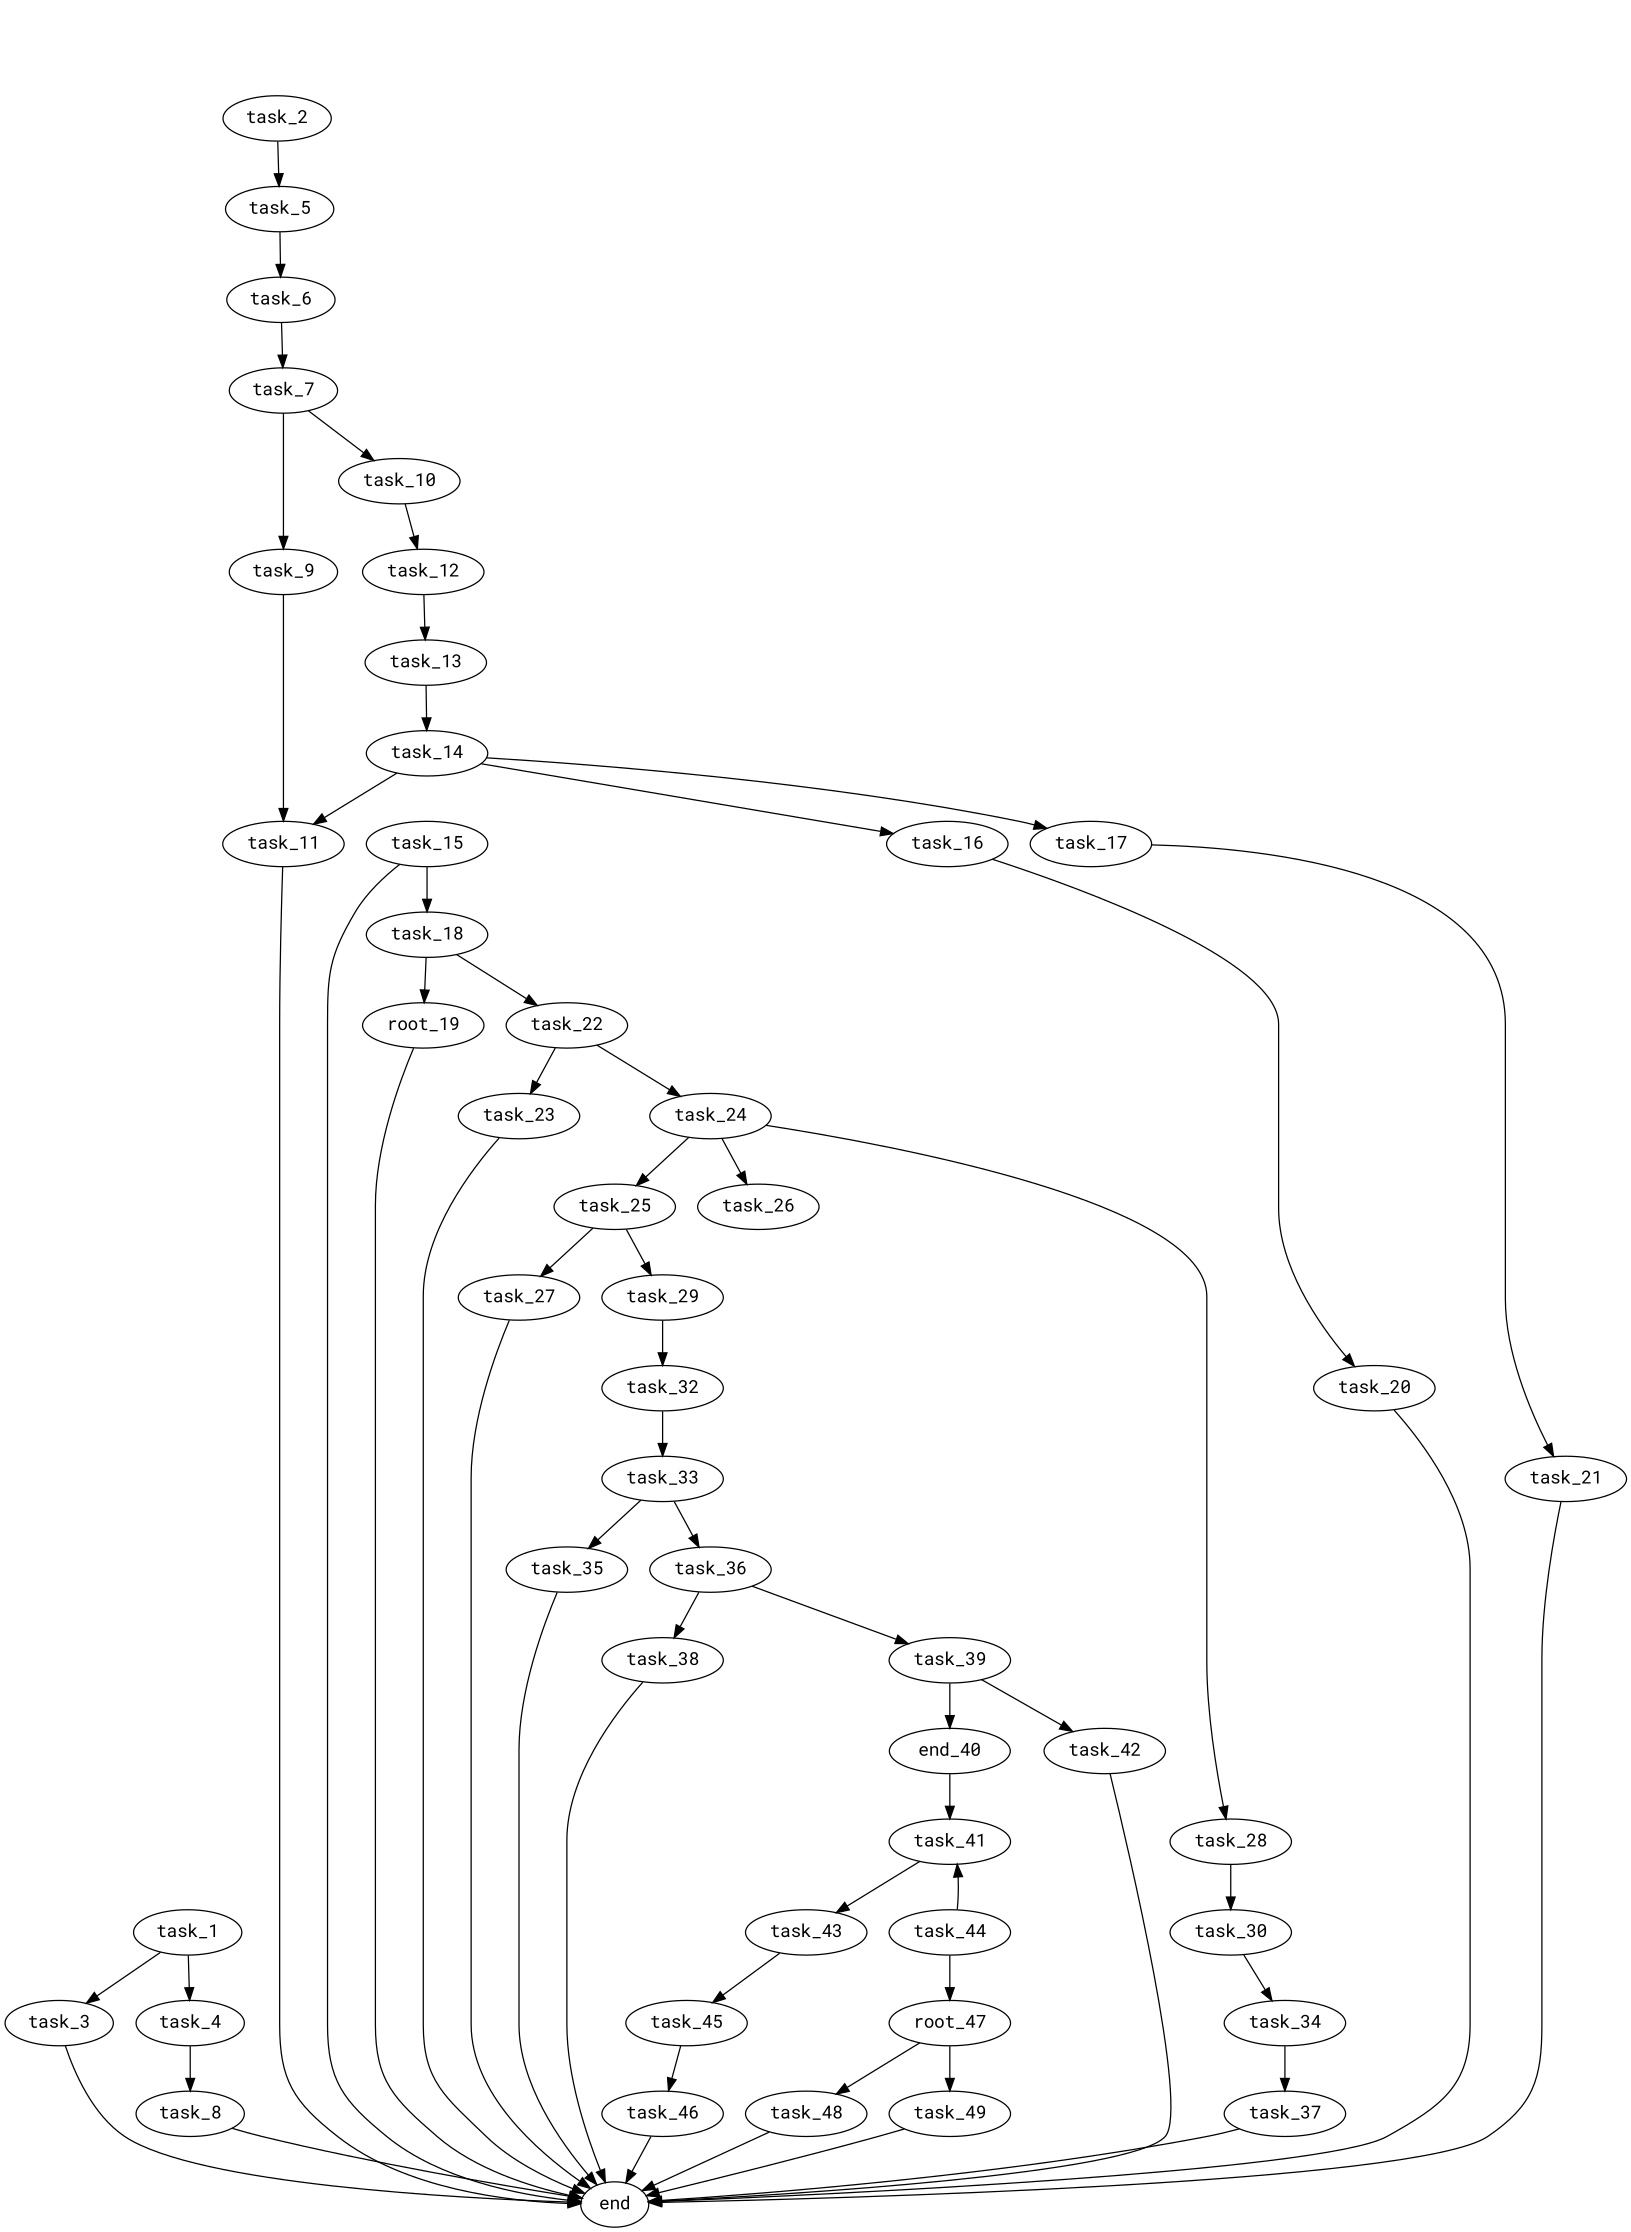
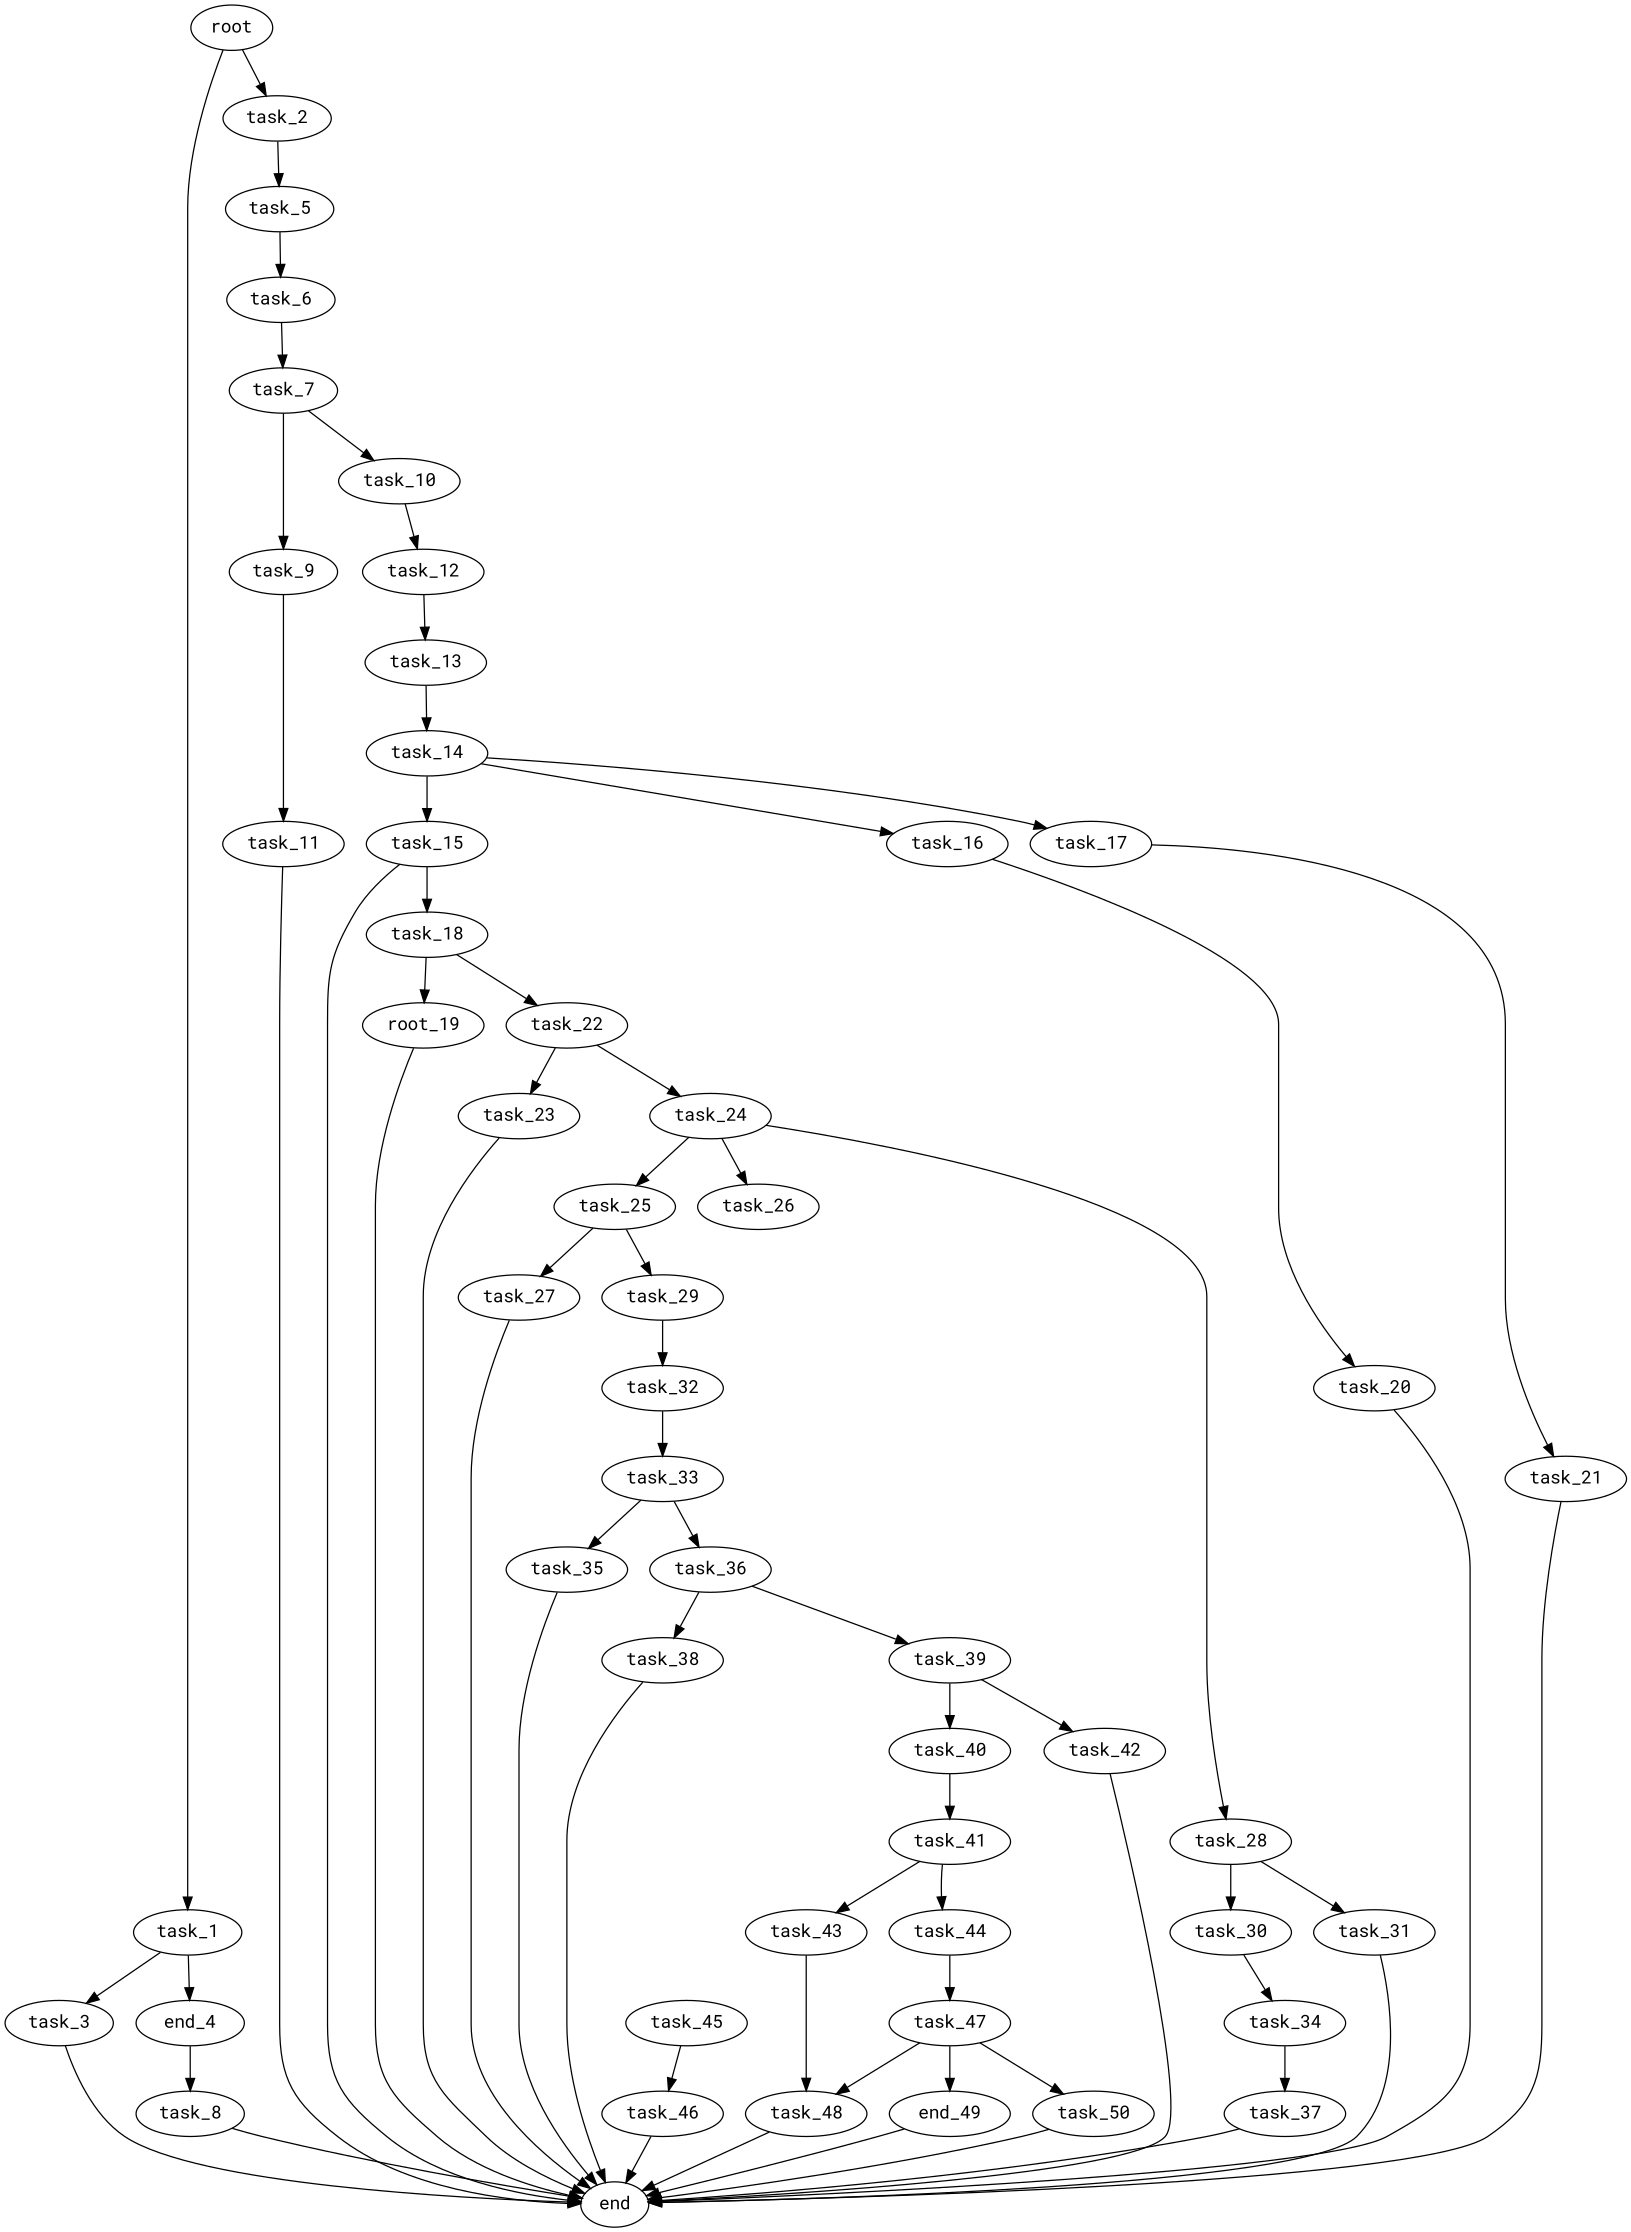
none -> (232, 28)
(361, 795) -> (427, 792)
(950, 1751) -> (950, 1751)
(958, 1893) -> (941, 1880)
none -> (1374, 1932)
(751, 1974) -> (806, 2017)
(190, 2023) -> (190, 2023)
(950, 2023) -> (950, 2023)
(950, 2114) -> (950, 2114)
none -> (1093, 2114)
